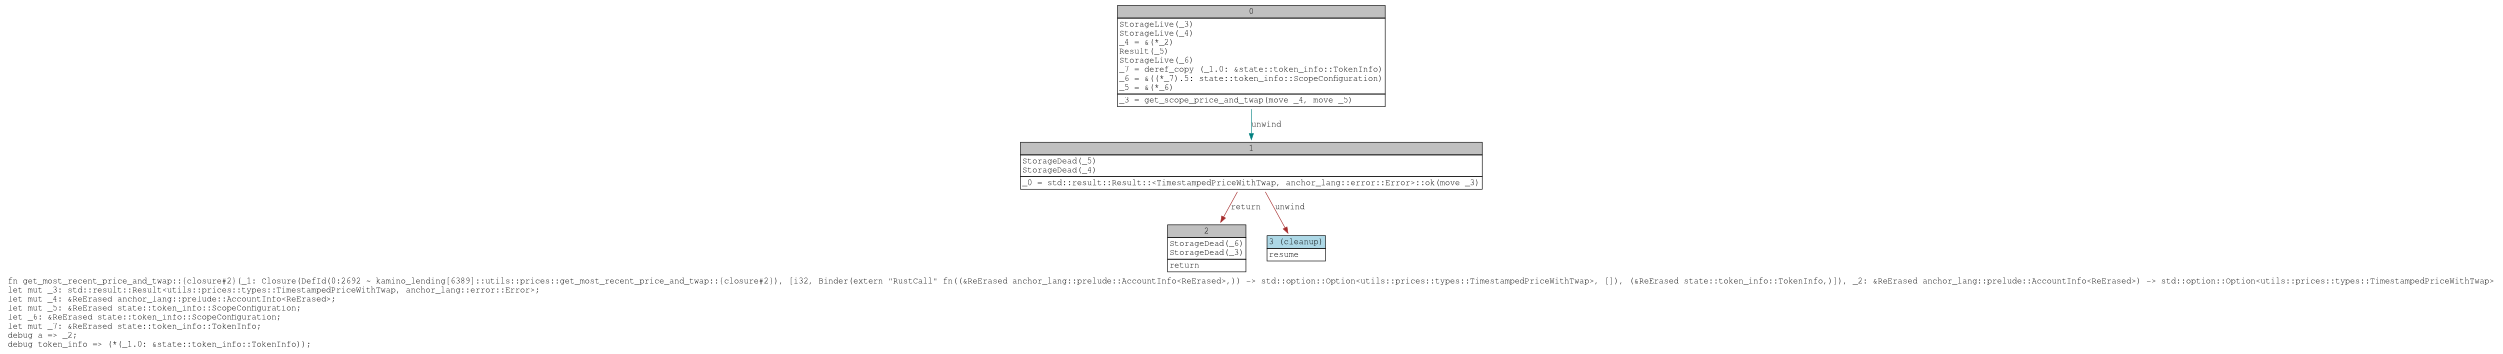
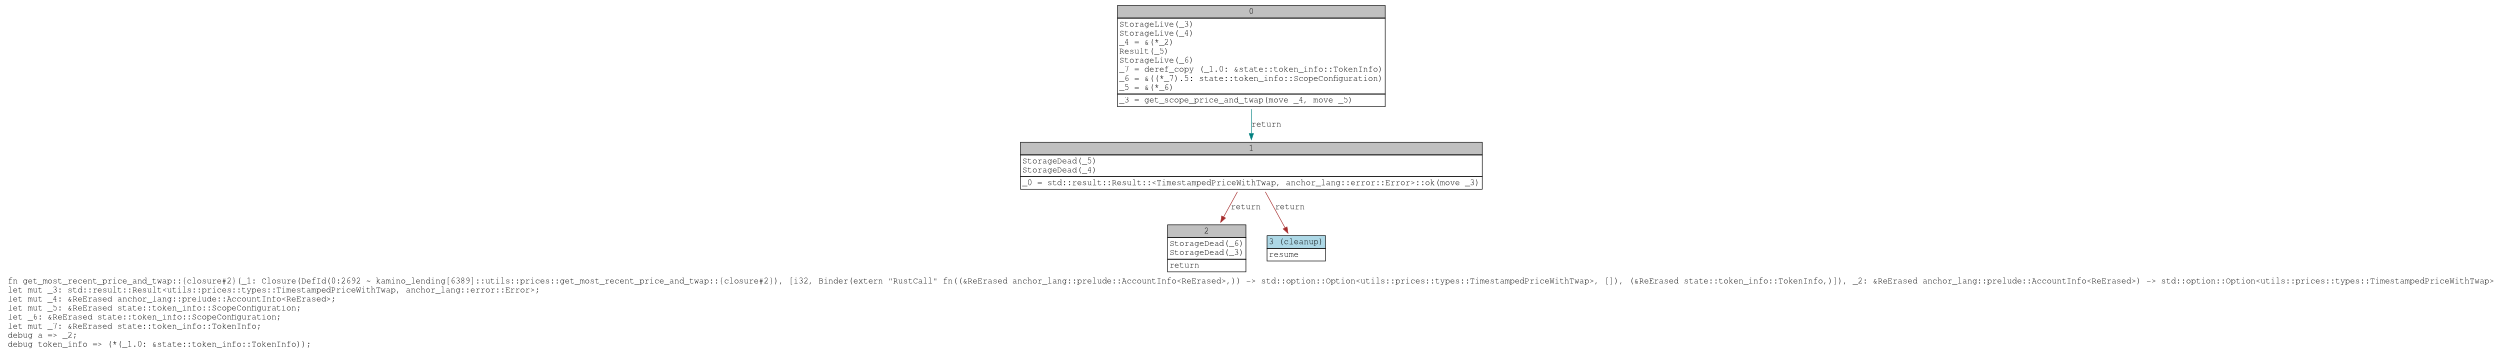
(1266, 124) -> (1266, 124)
(1290, 207) -> (1290, 207)
